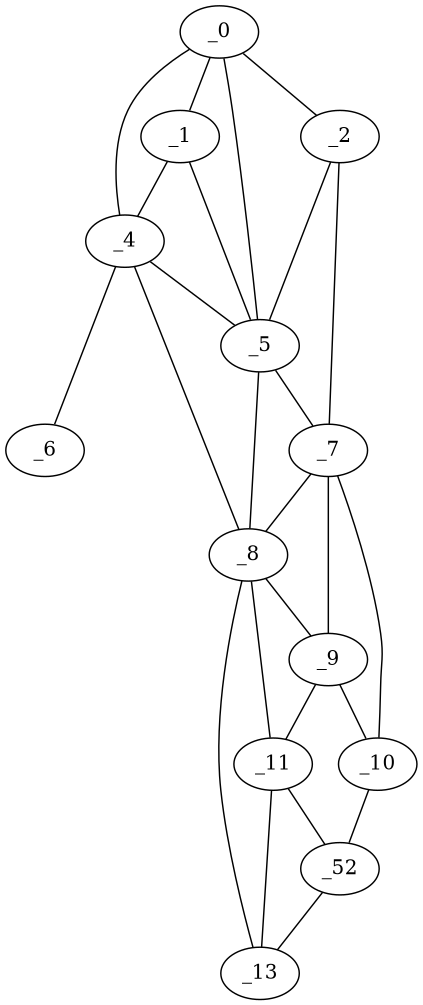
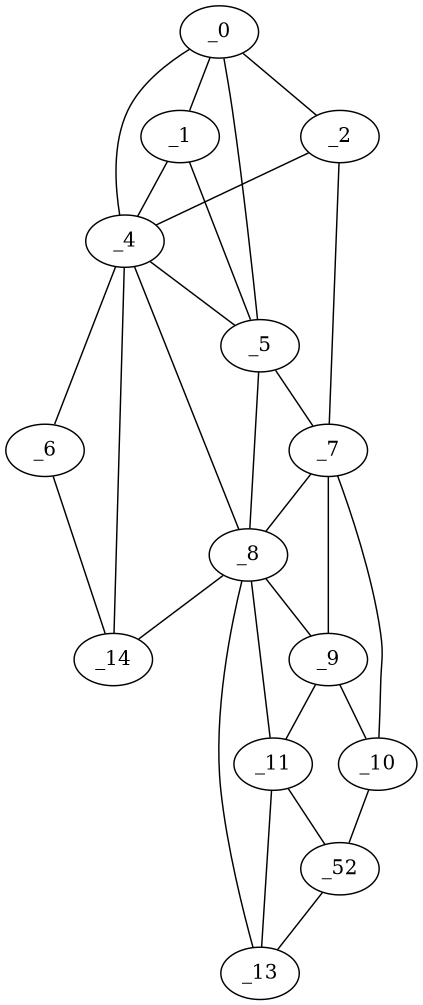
(300, 241) -> (232, 189)
none -> (113, 660)
